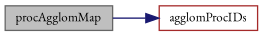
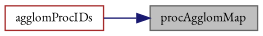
(129, 18) -> (120, 18)
